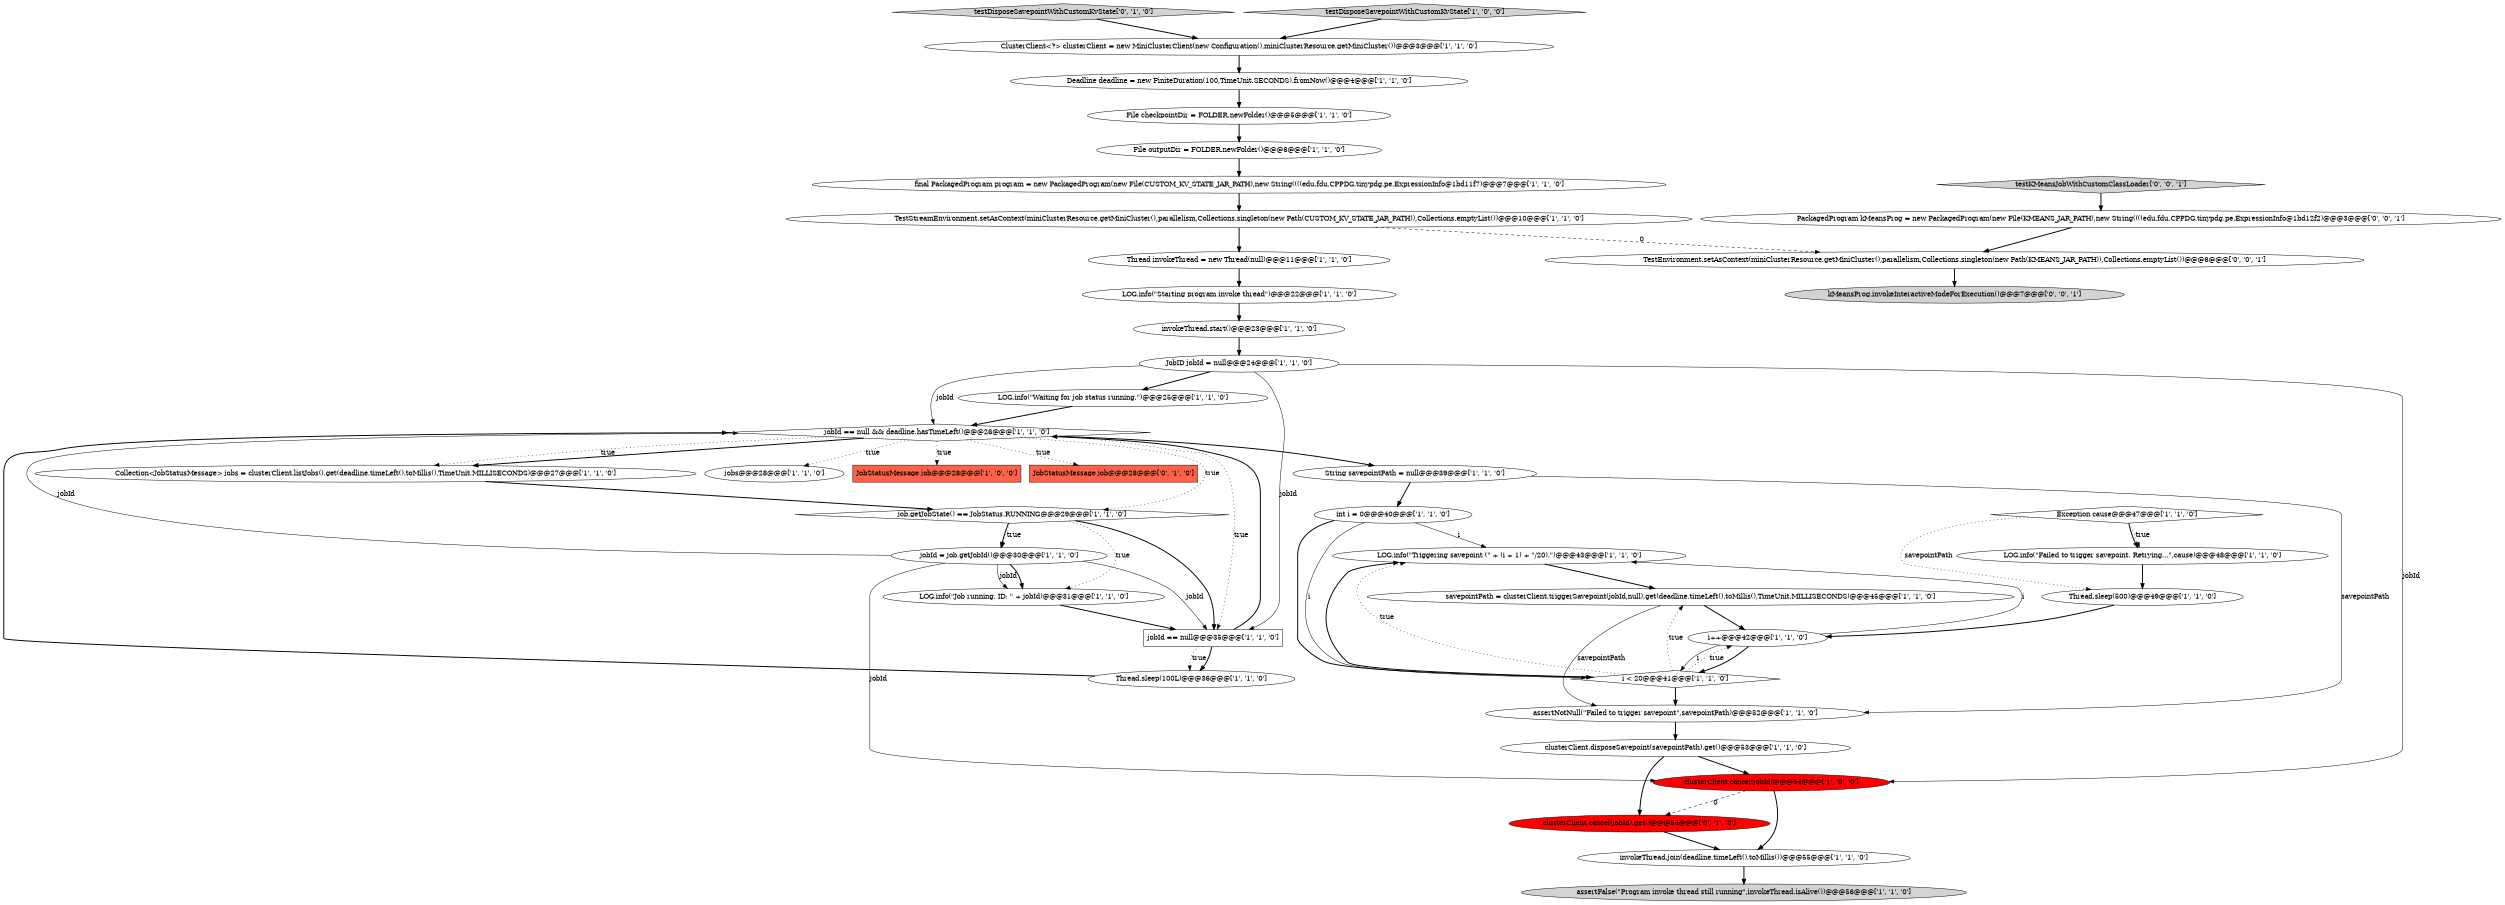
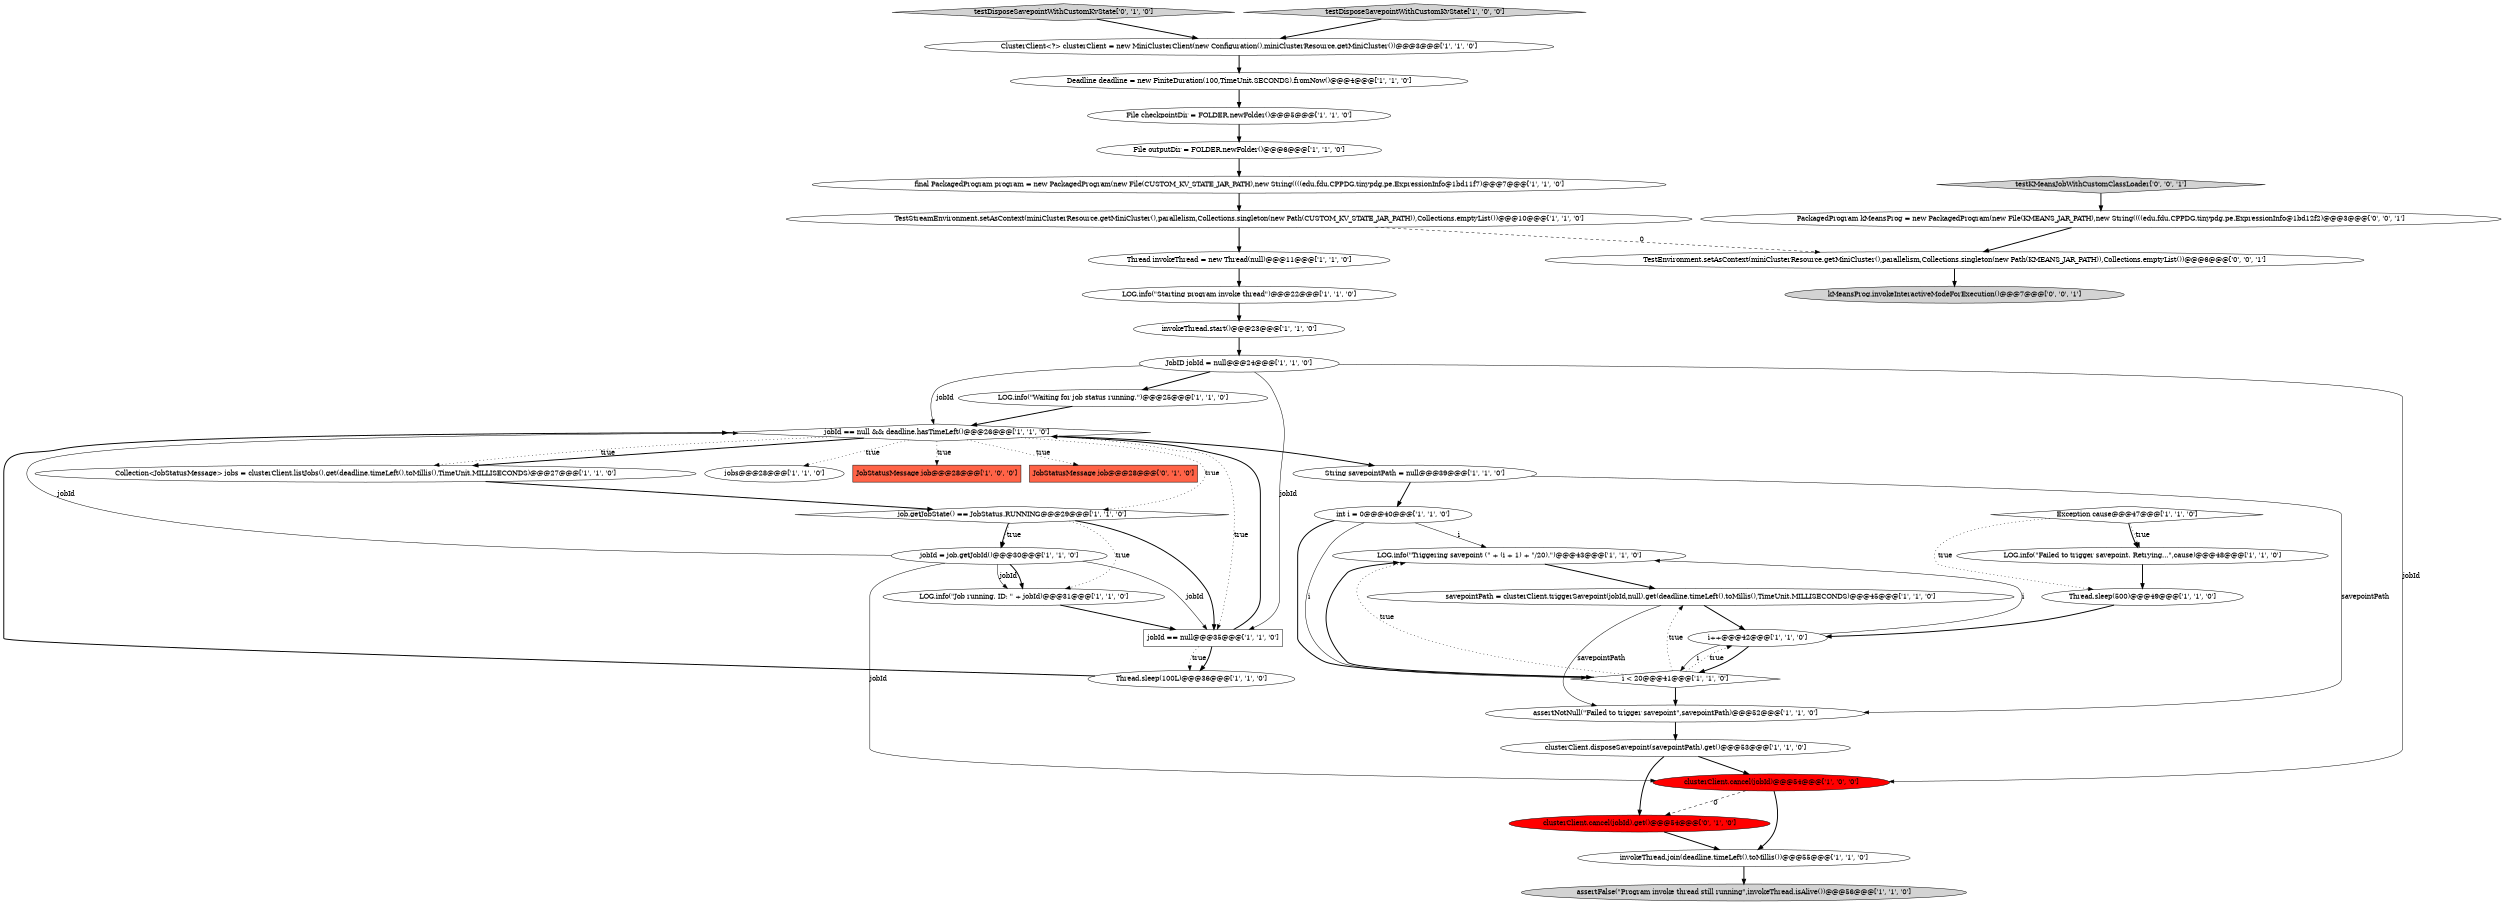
(1929, 556) -> (1945, 556)
